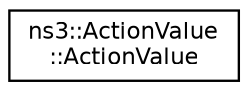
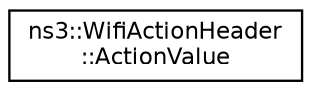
(124, 46) -> (156, 46)
